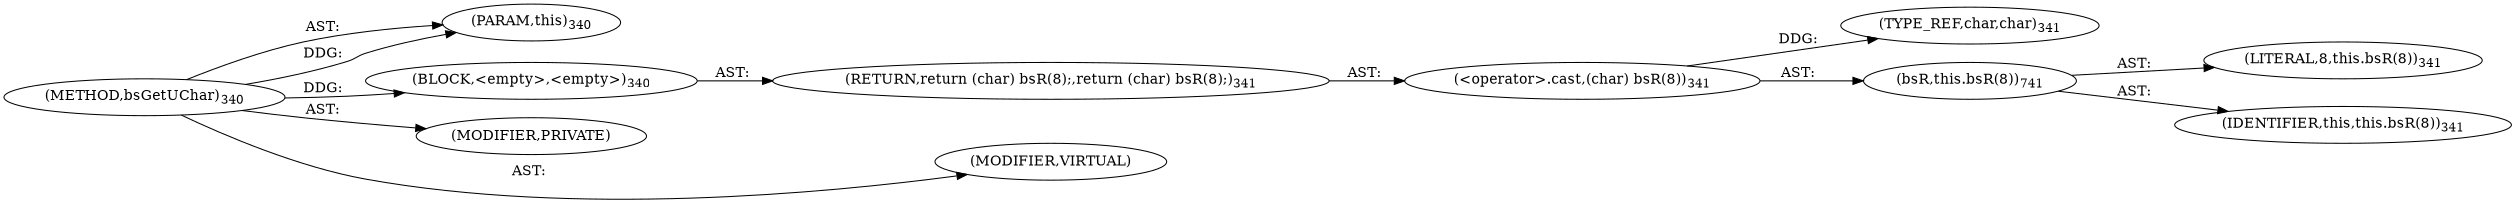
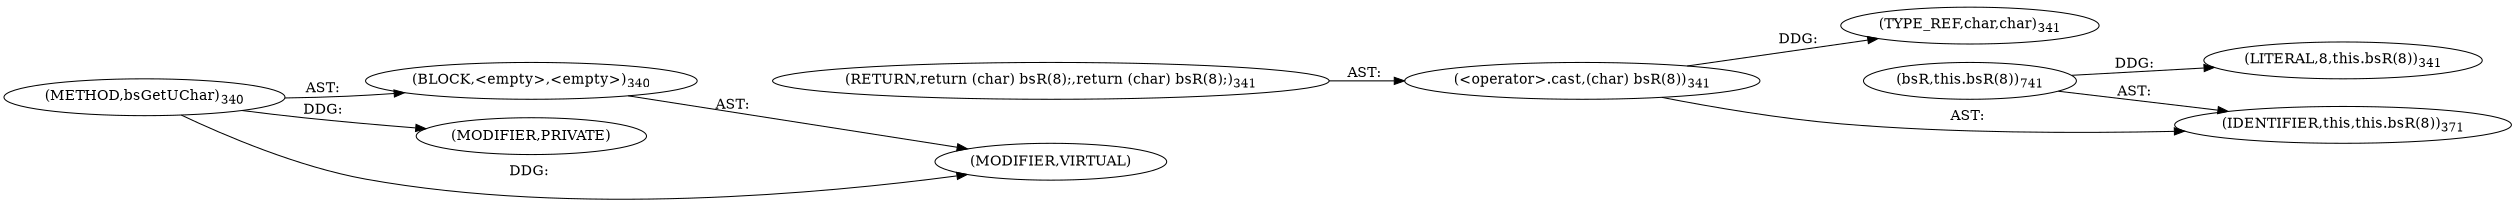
(531, 23) -> none
(2137, 64) -> (2137, 64)
(730, 81) -> (793, 122)
(1806, 81) -> (1917, 129)
(325, 89) -> (325, 89)
(325, 110) -> (325, 110)
(2453, 123) -> (2453, 123)
(531, 171) -> (531, 171)
